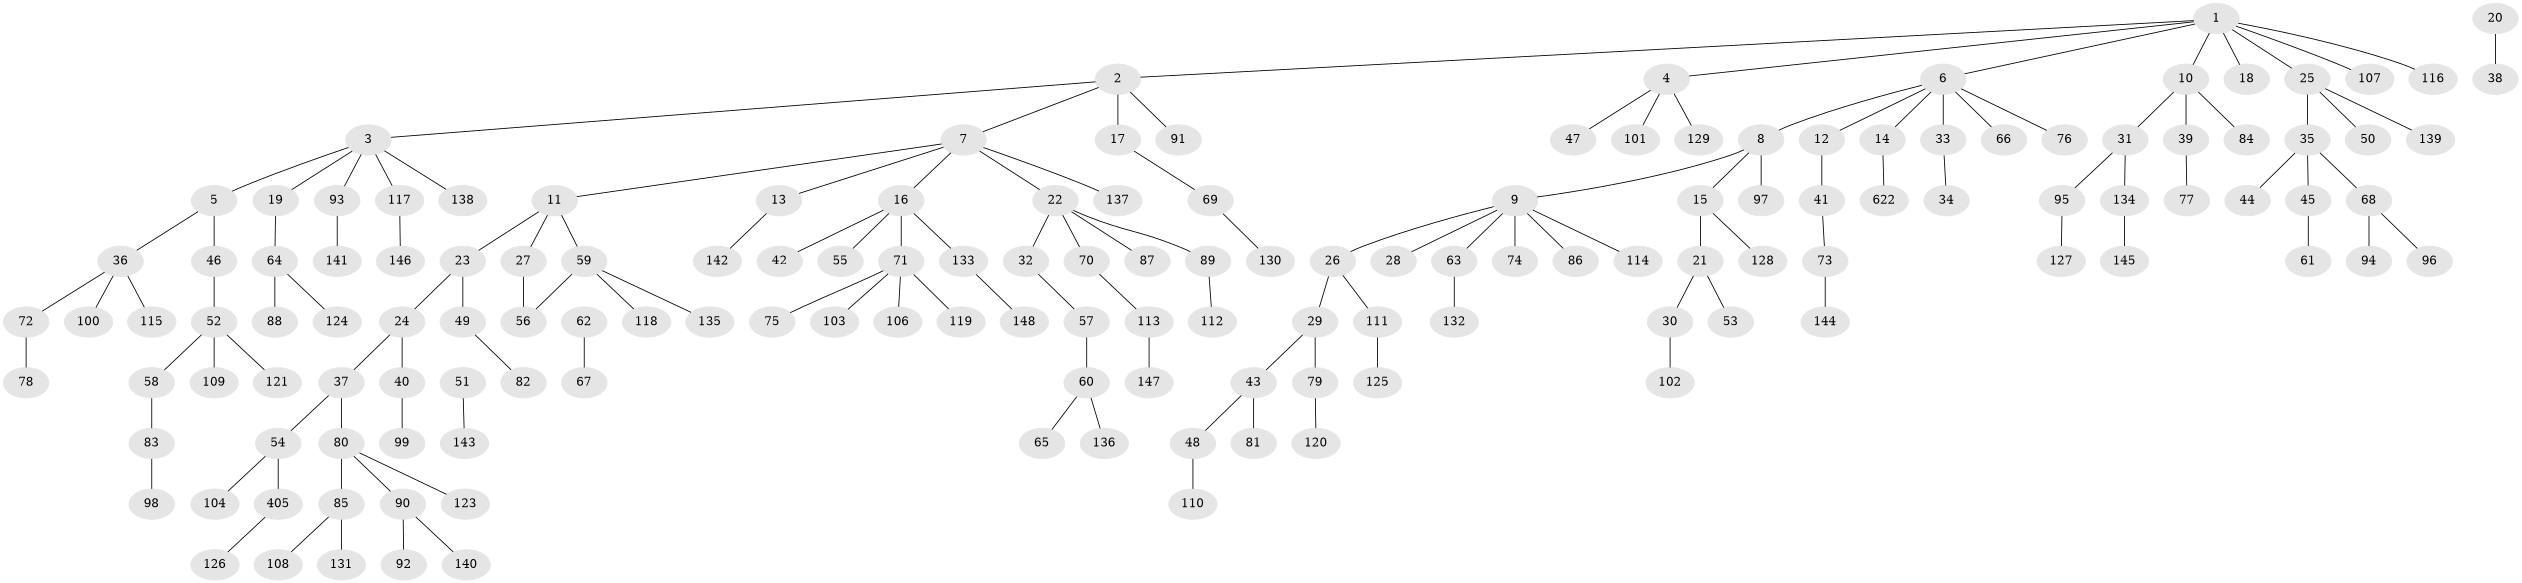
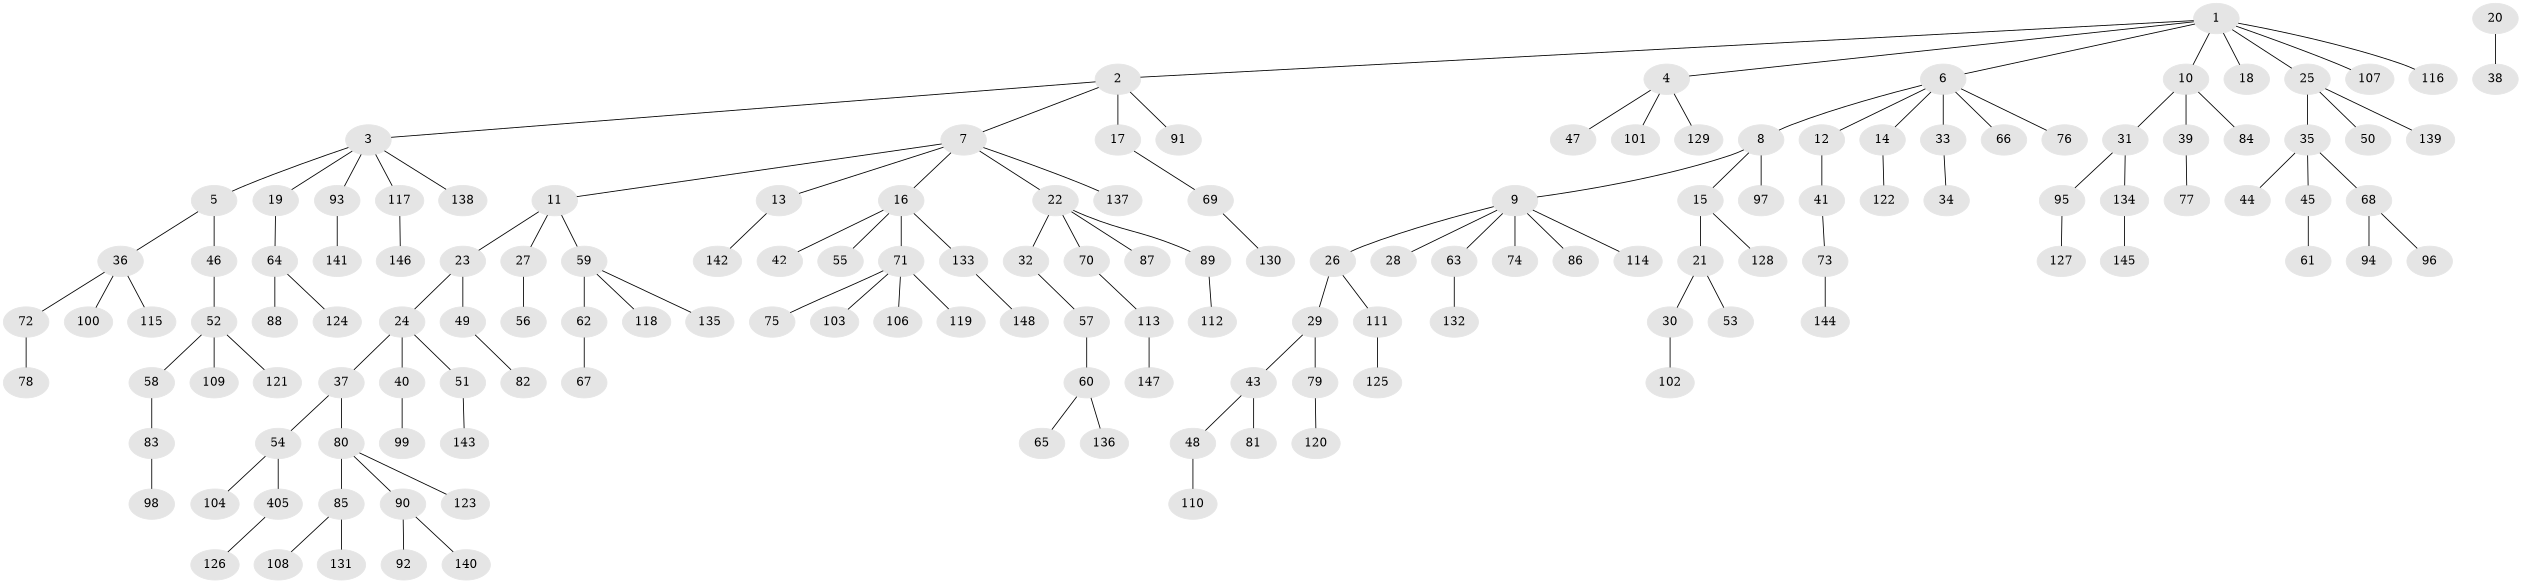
(1884, 201) -> (1884, 201)
(554, 292) -> (584, 292)
none -> (432, 352)
